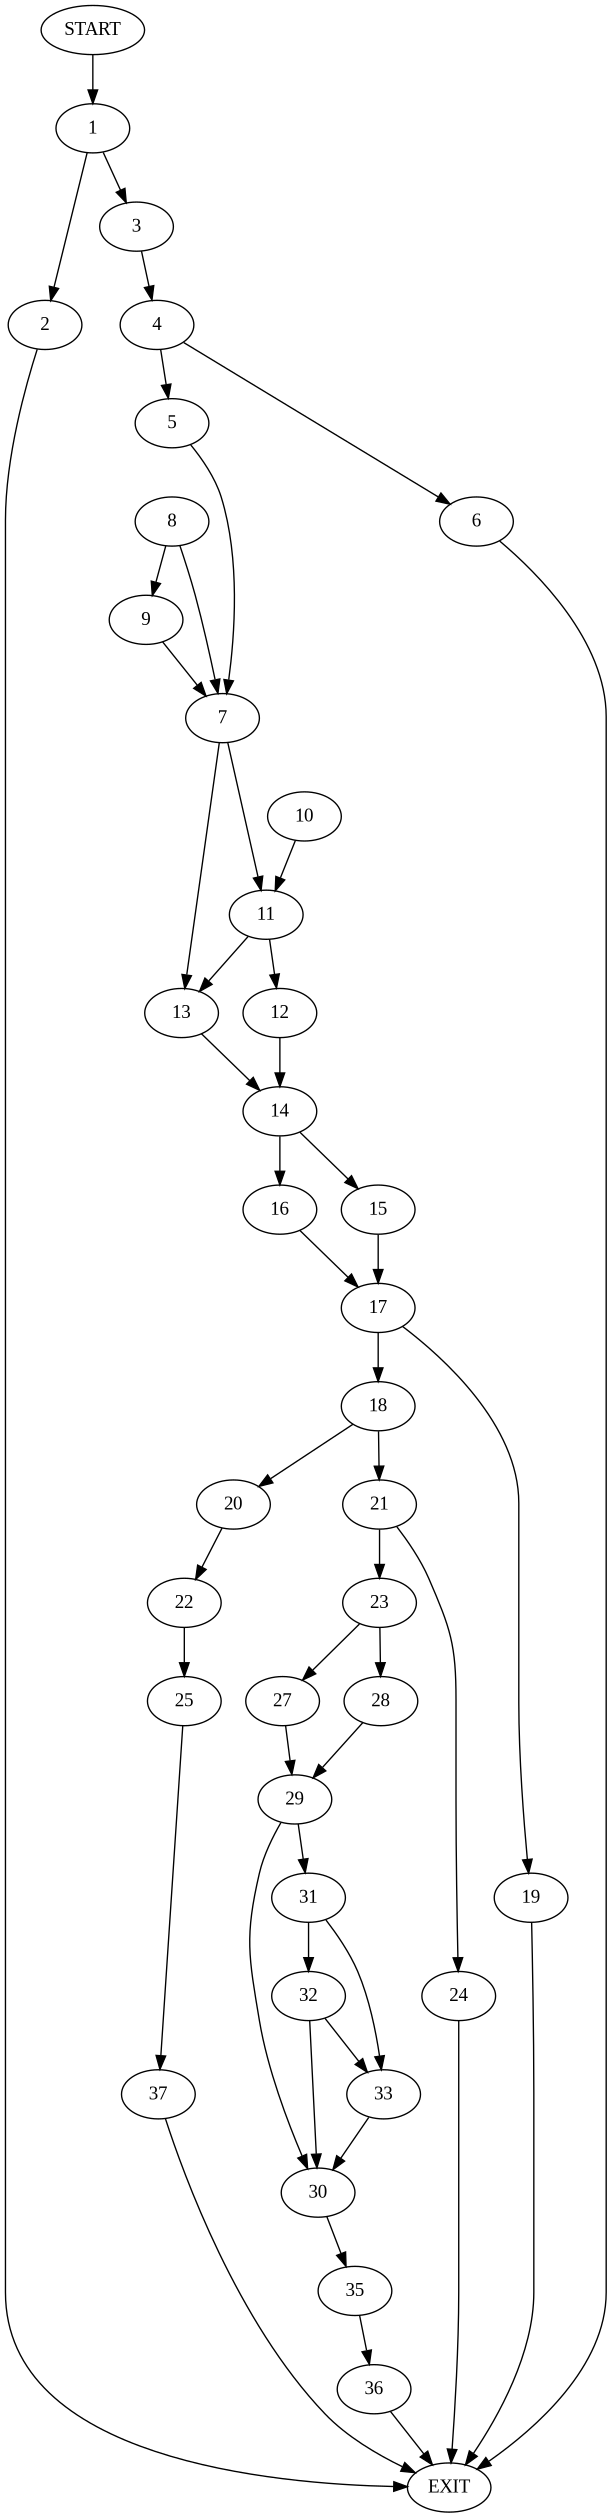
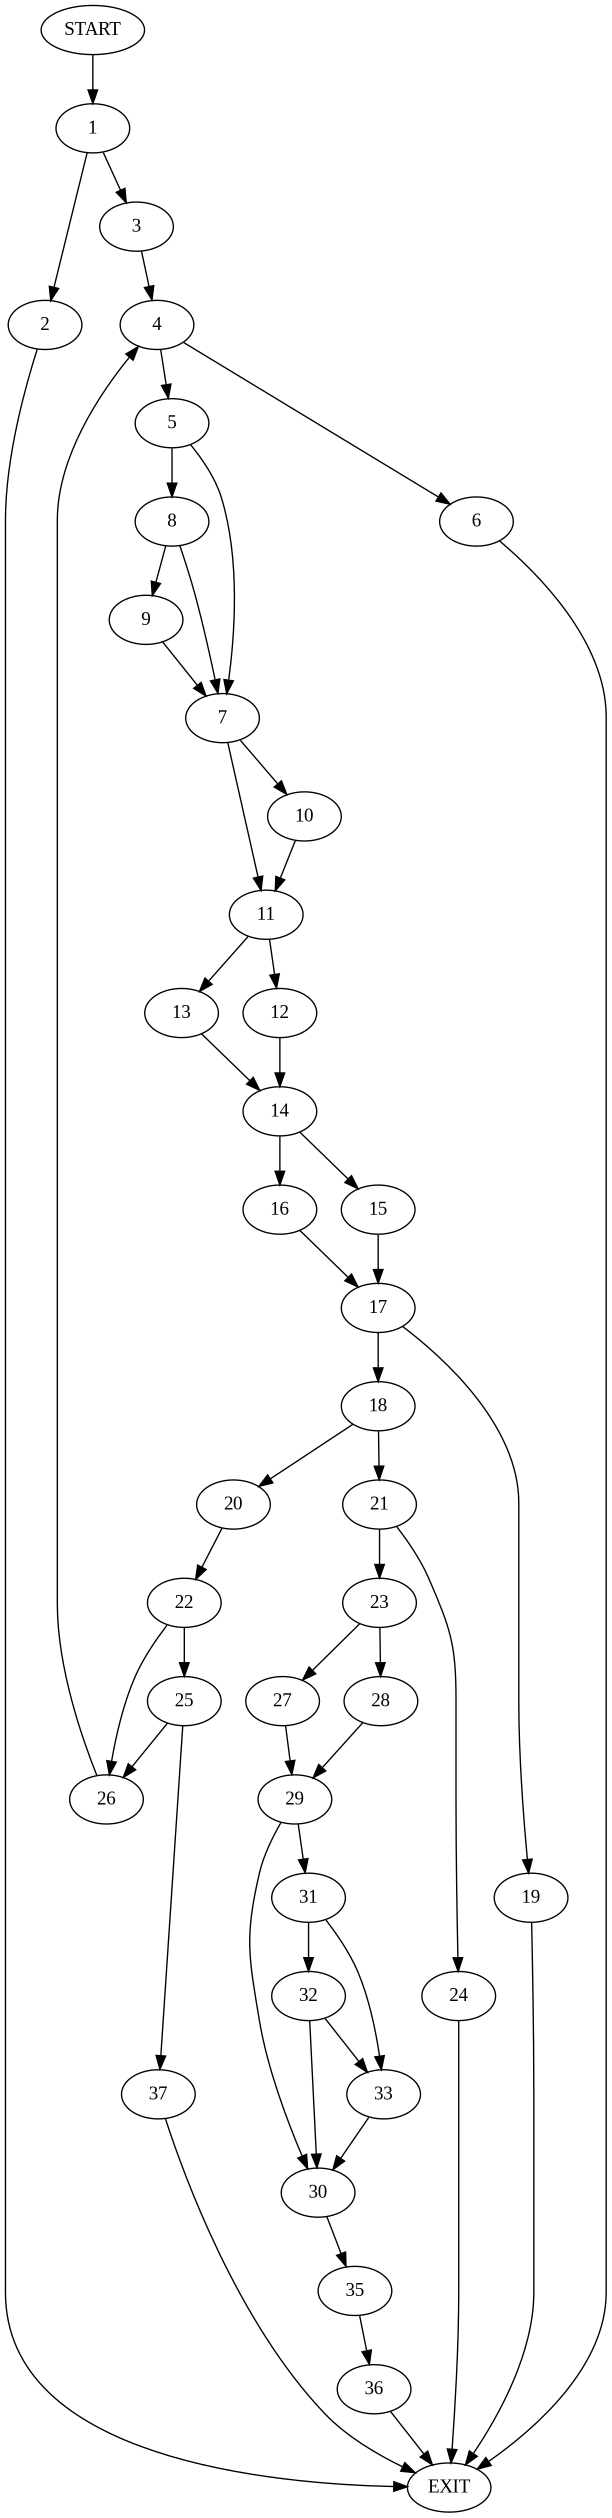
none -> (172, 466)
(203, 859) -> (259, 762)
none -> (106, 1799)
